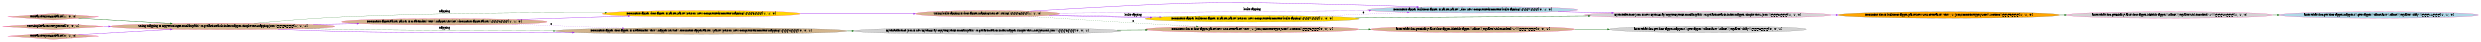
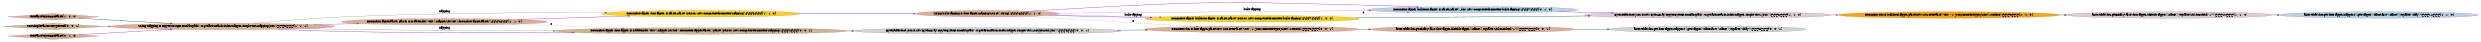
(53, 26) -> (53, 26)
